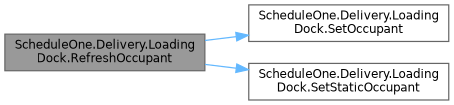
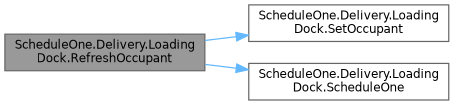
(349, 82) -> (349, 82)
